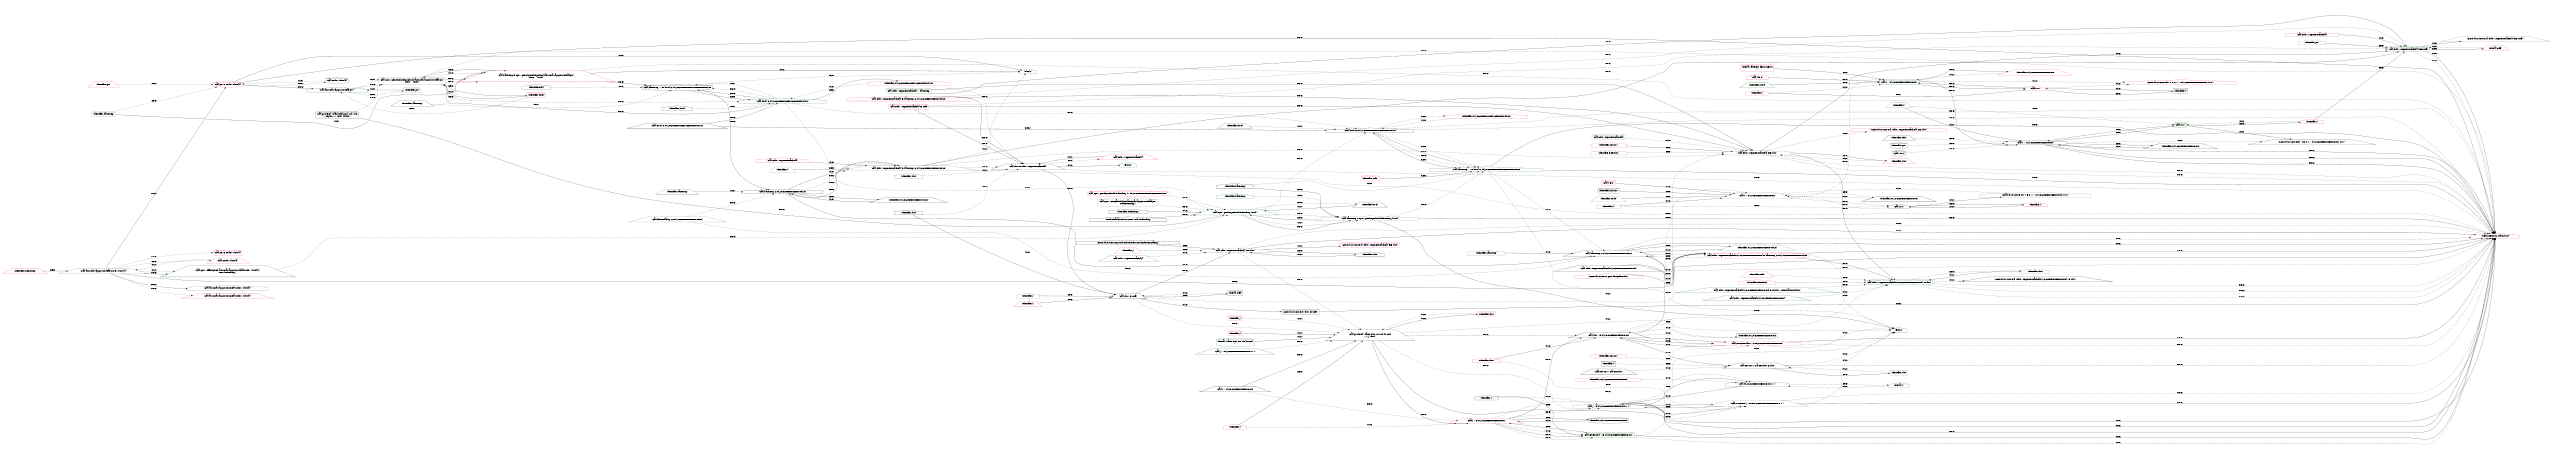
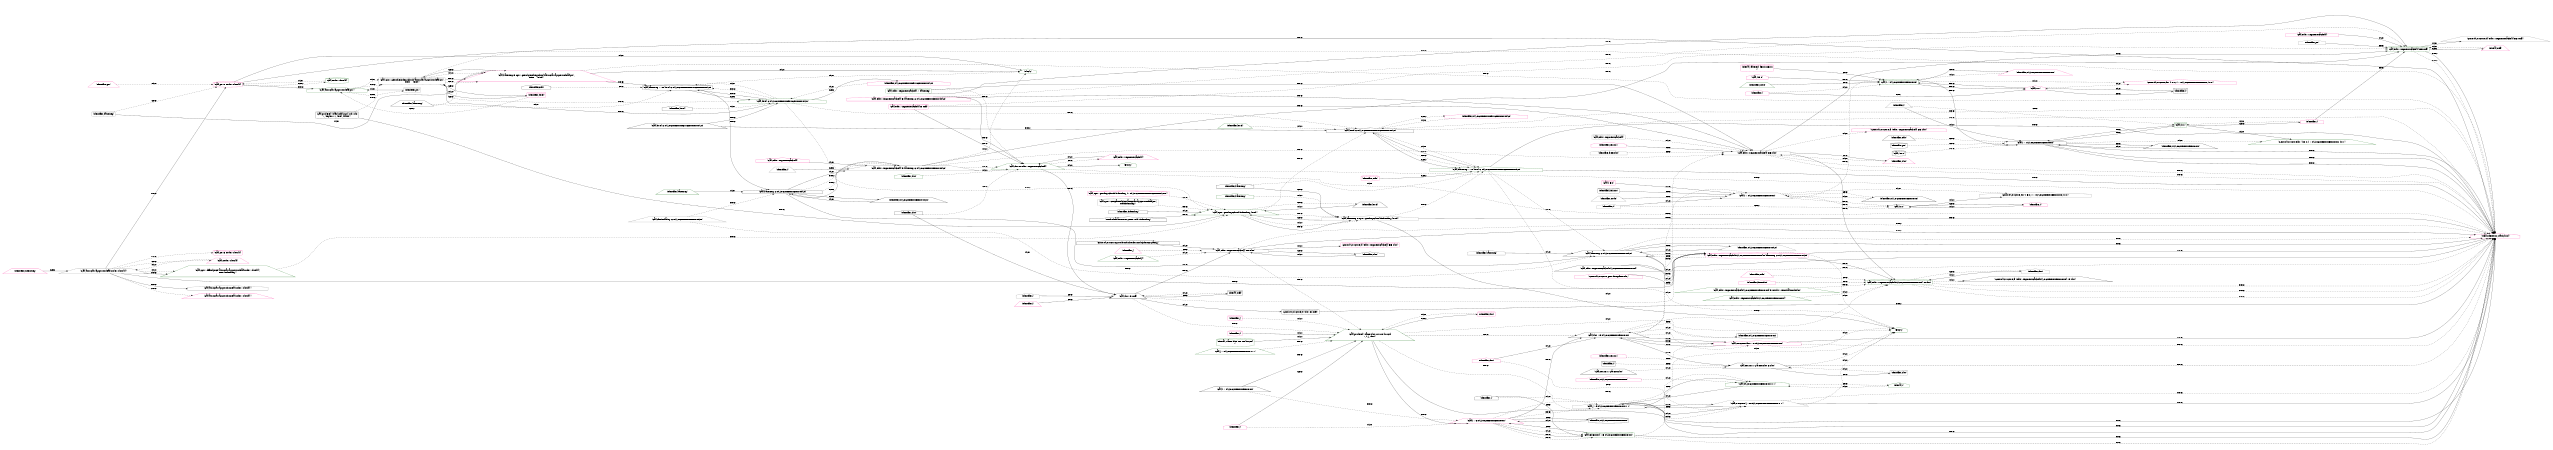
(1186, 246) -> (1186, 246)
